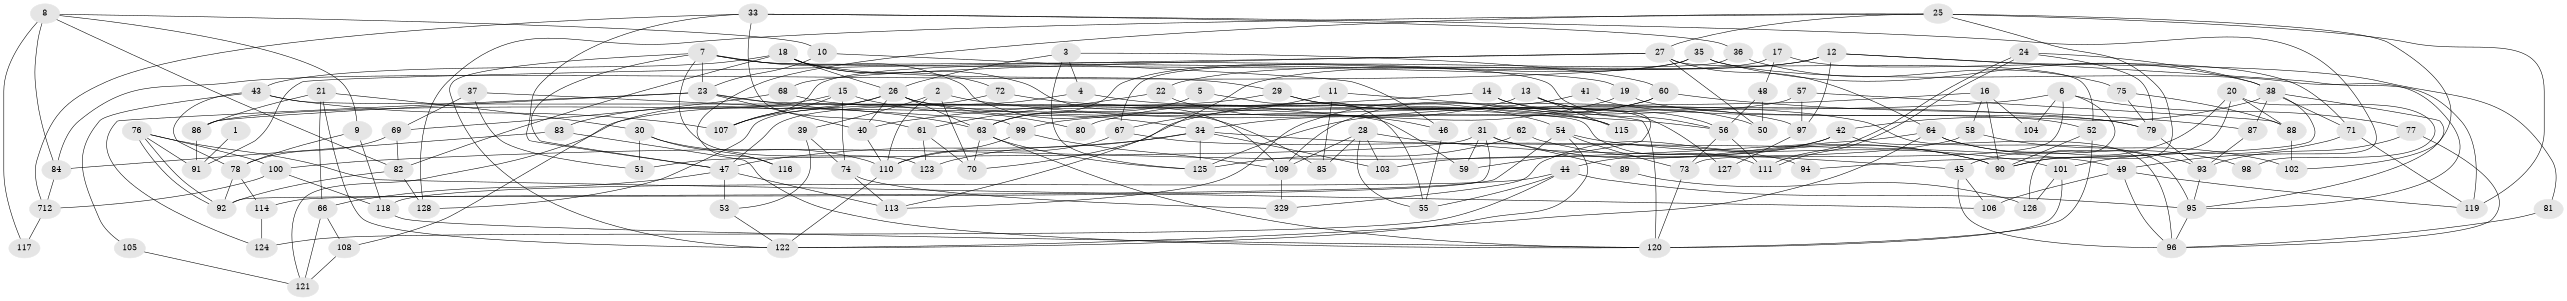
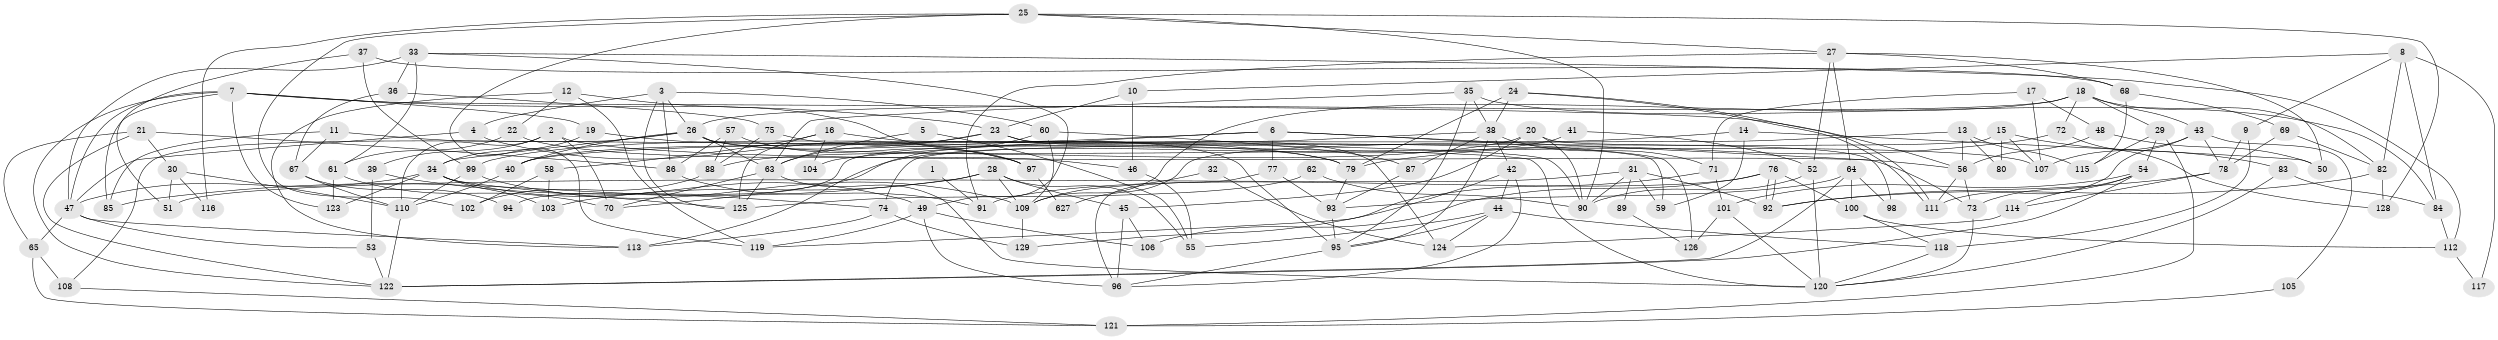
(447, 105) -> (666, 129)
(424, 117) -> (1158, 70)
none -> (1213, 170)
(1725, 170) -> (1063, 209)
(45, 209) -> (2451, 248)
(323, 209) -> (34, 248)
(1282, 209) -> (1022, 248)
(2549, 209) -> none
